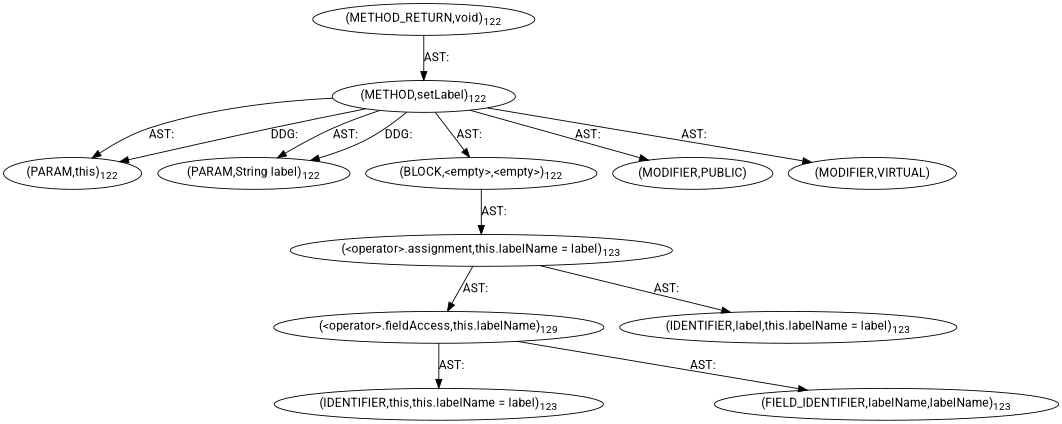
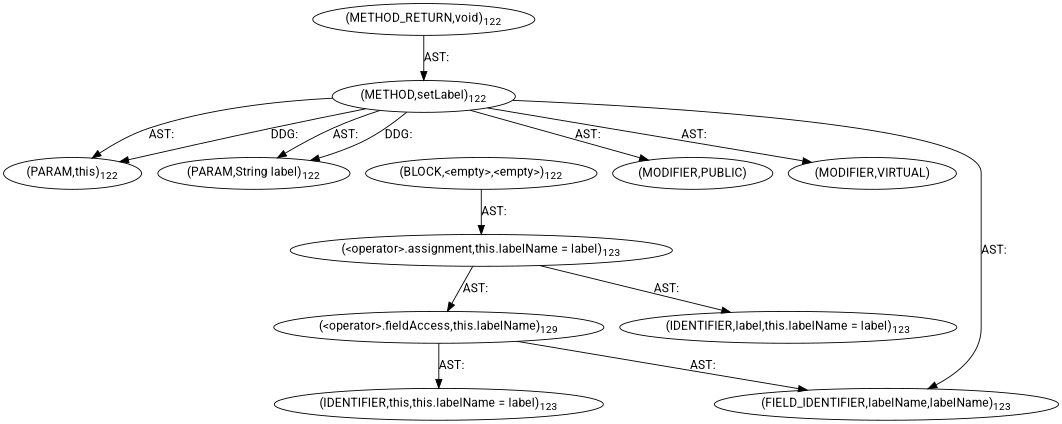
(450, 131) -> (868, 130)
